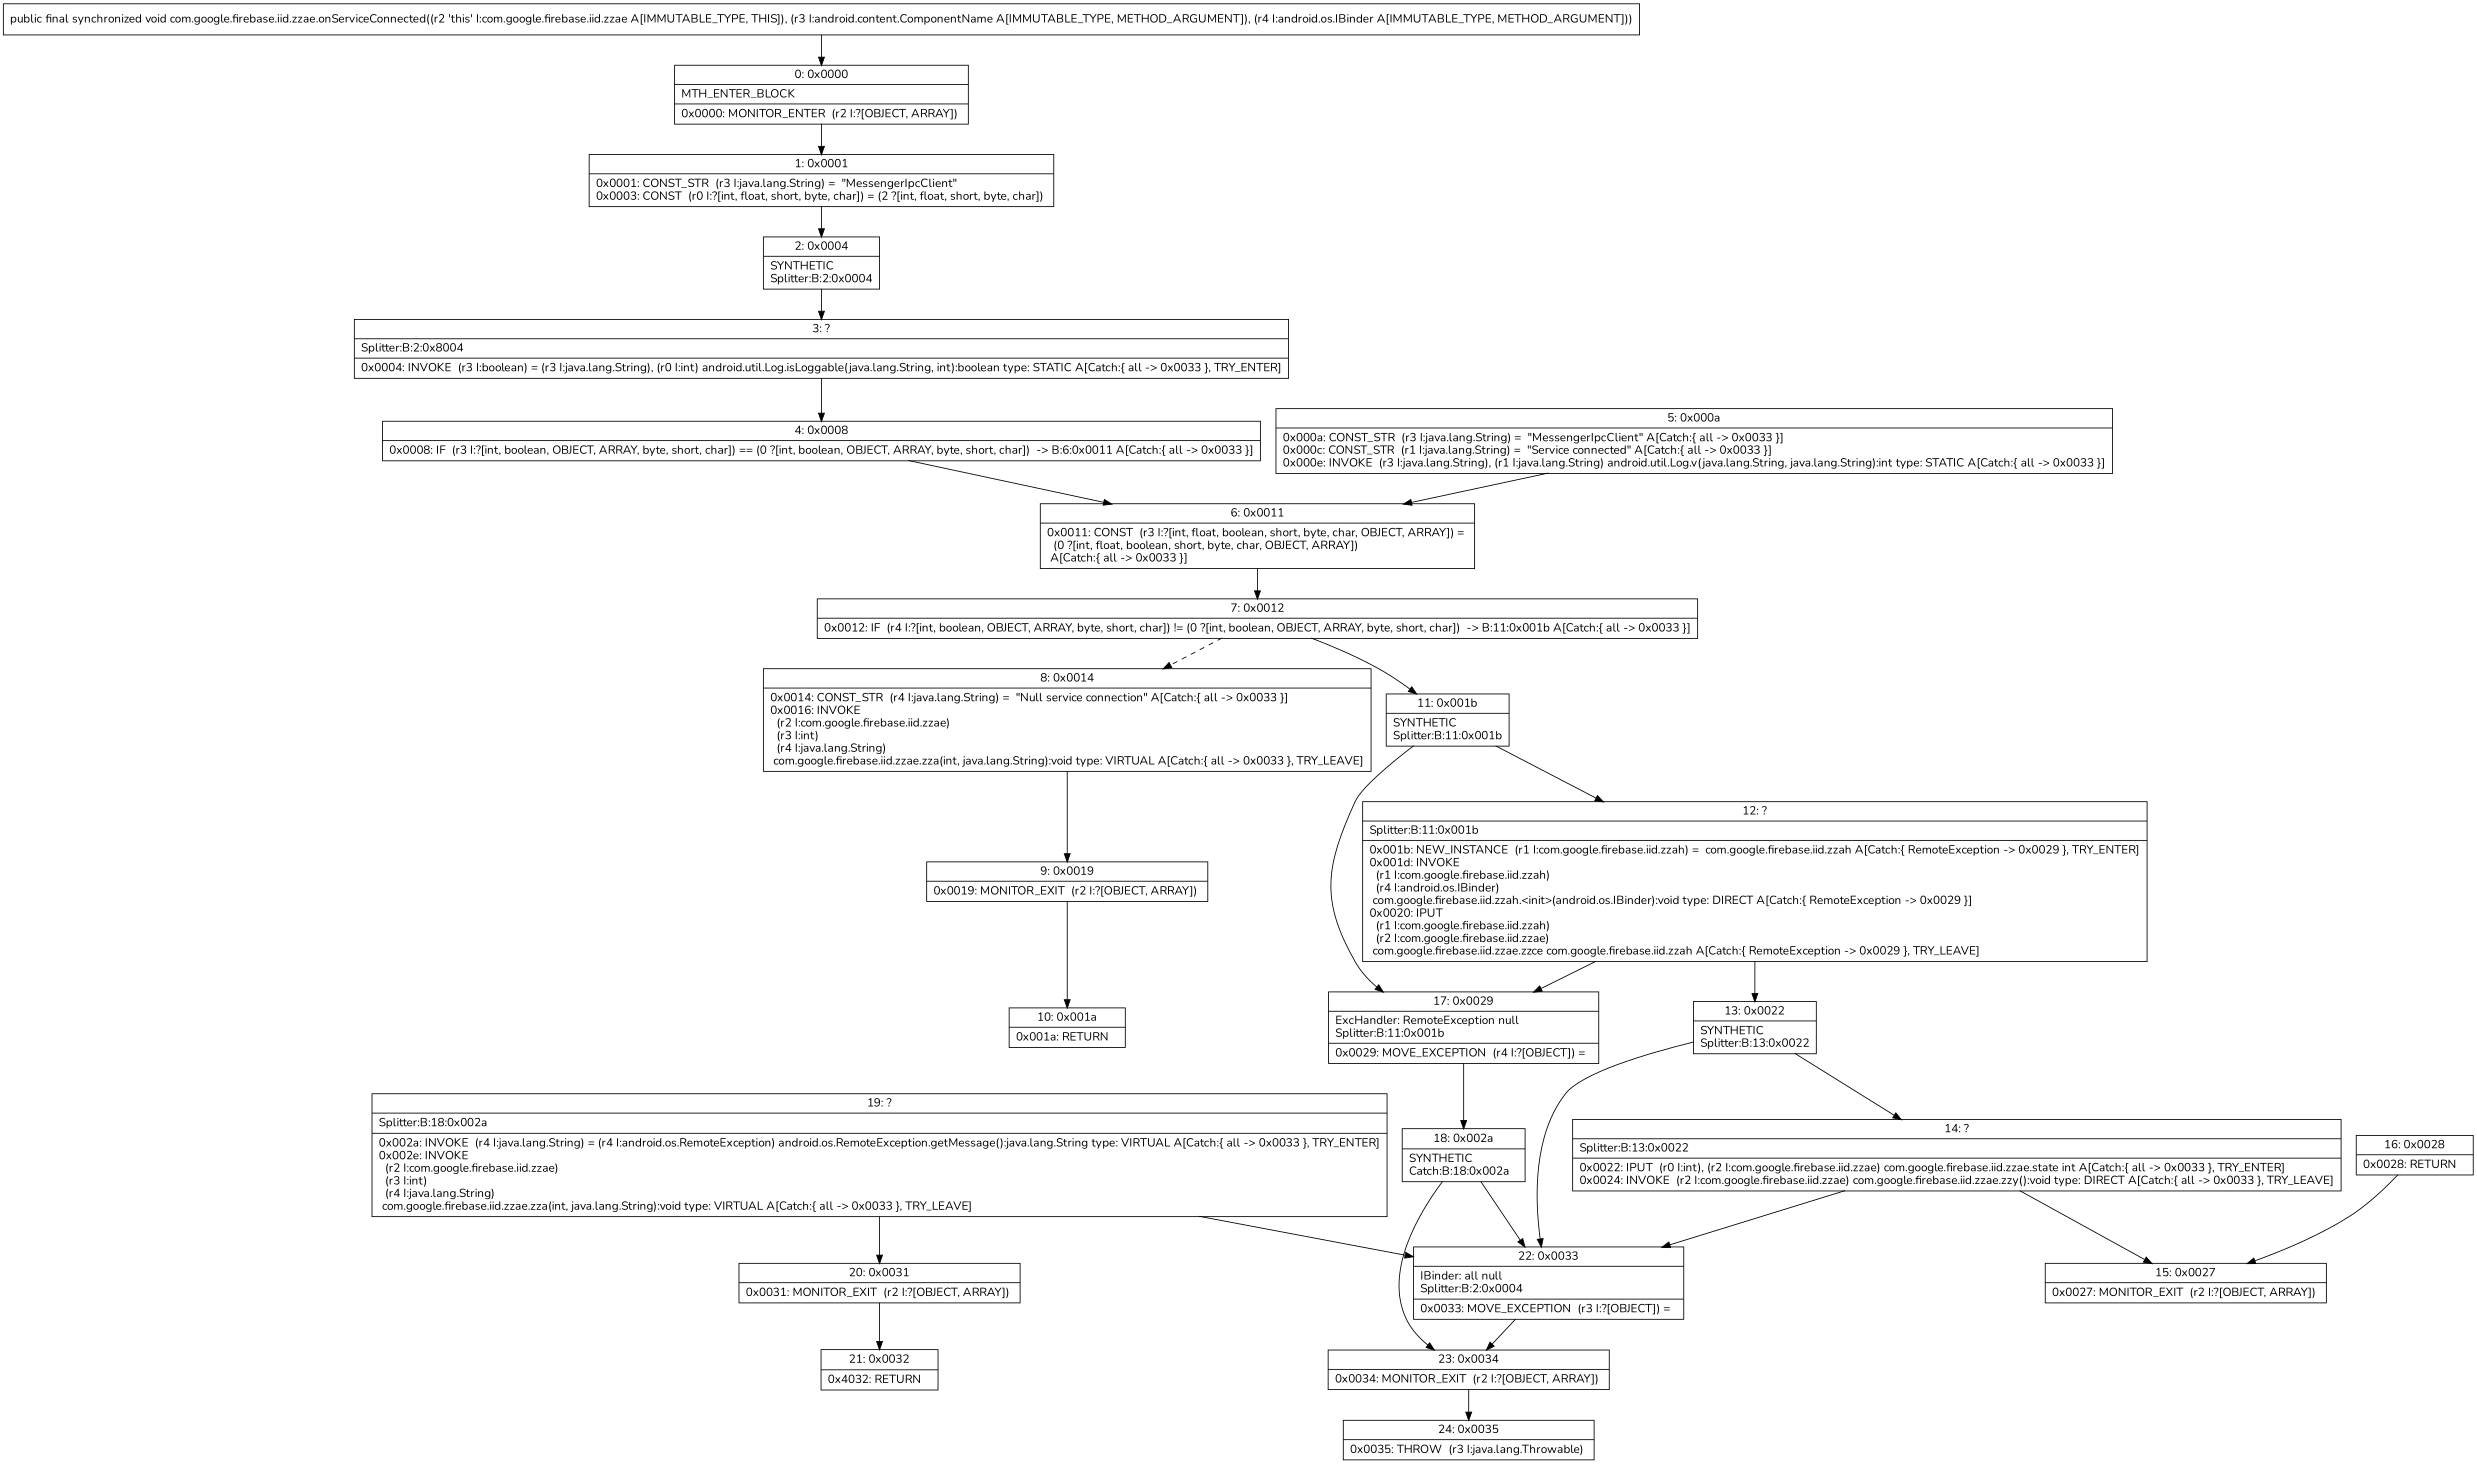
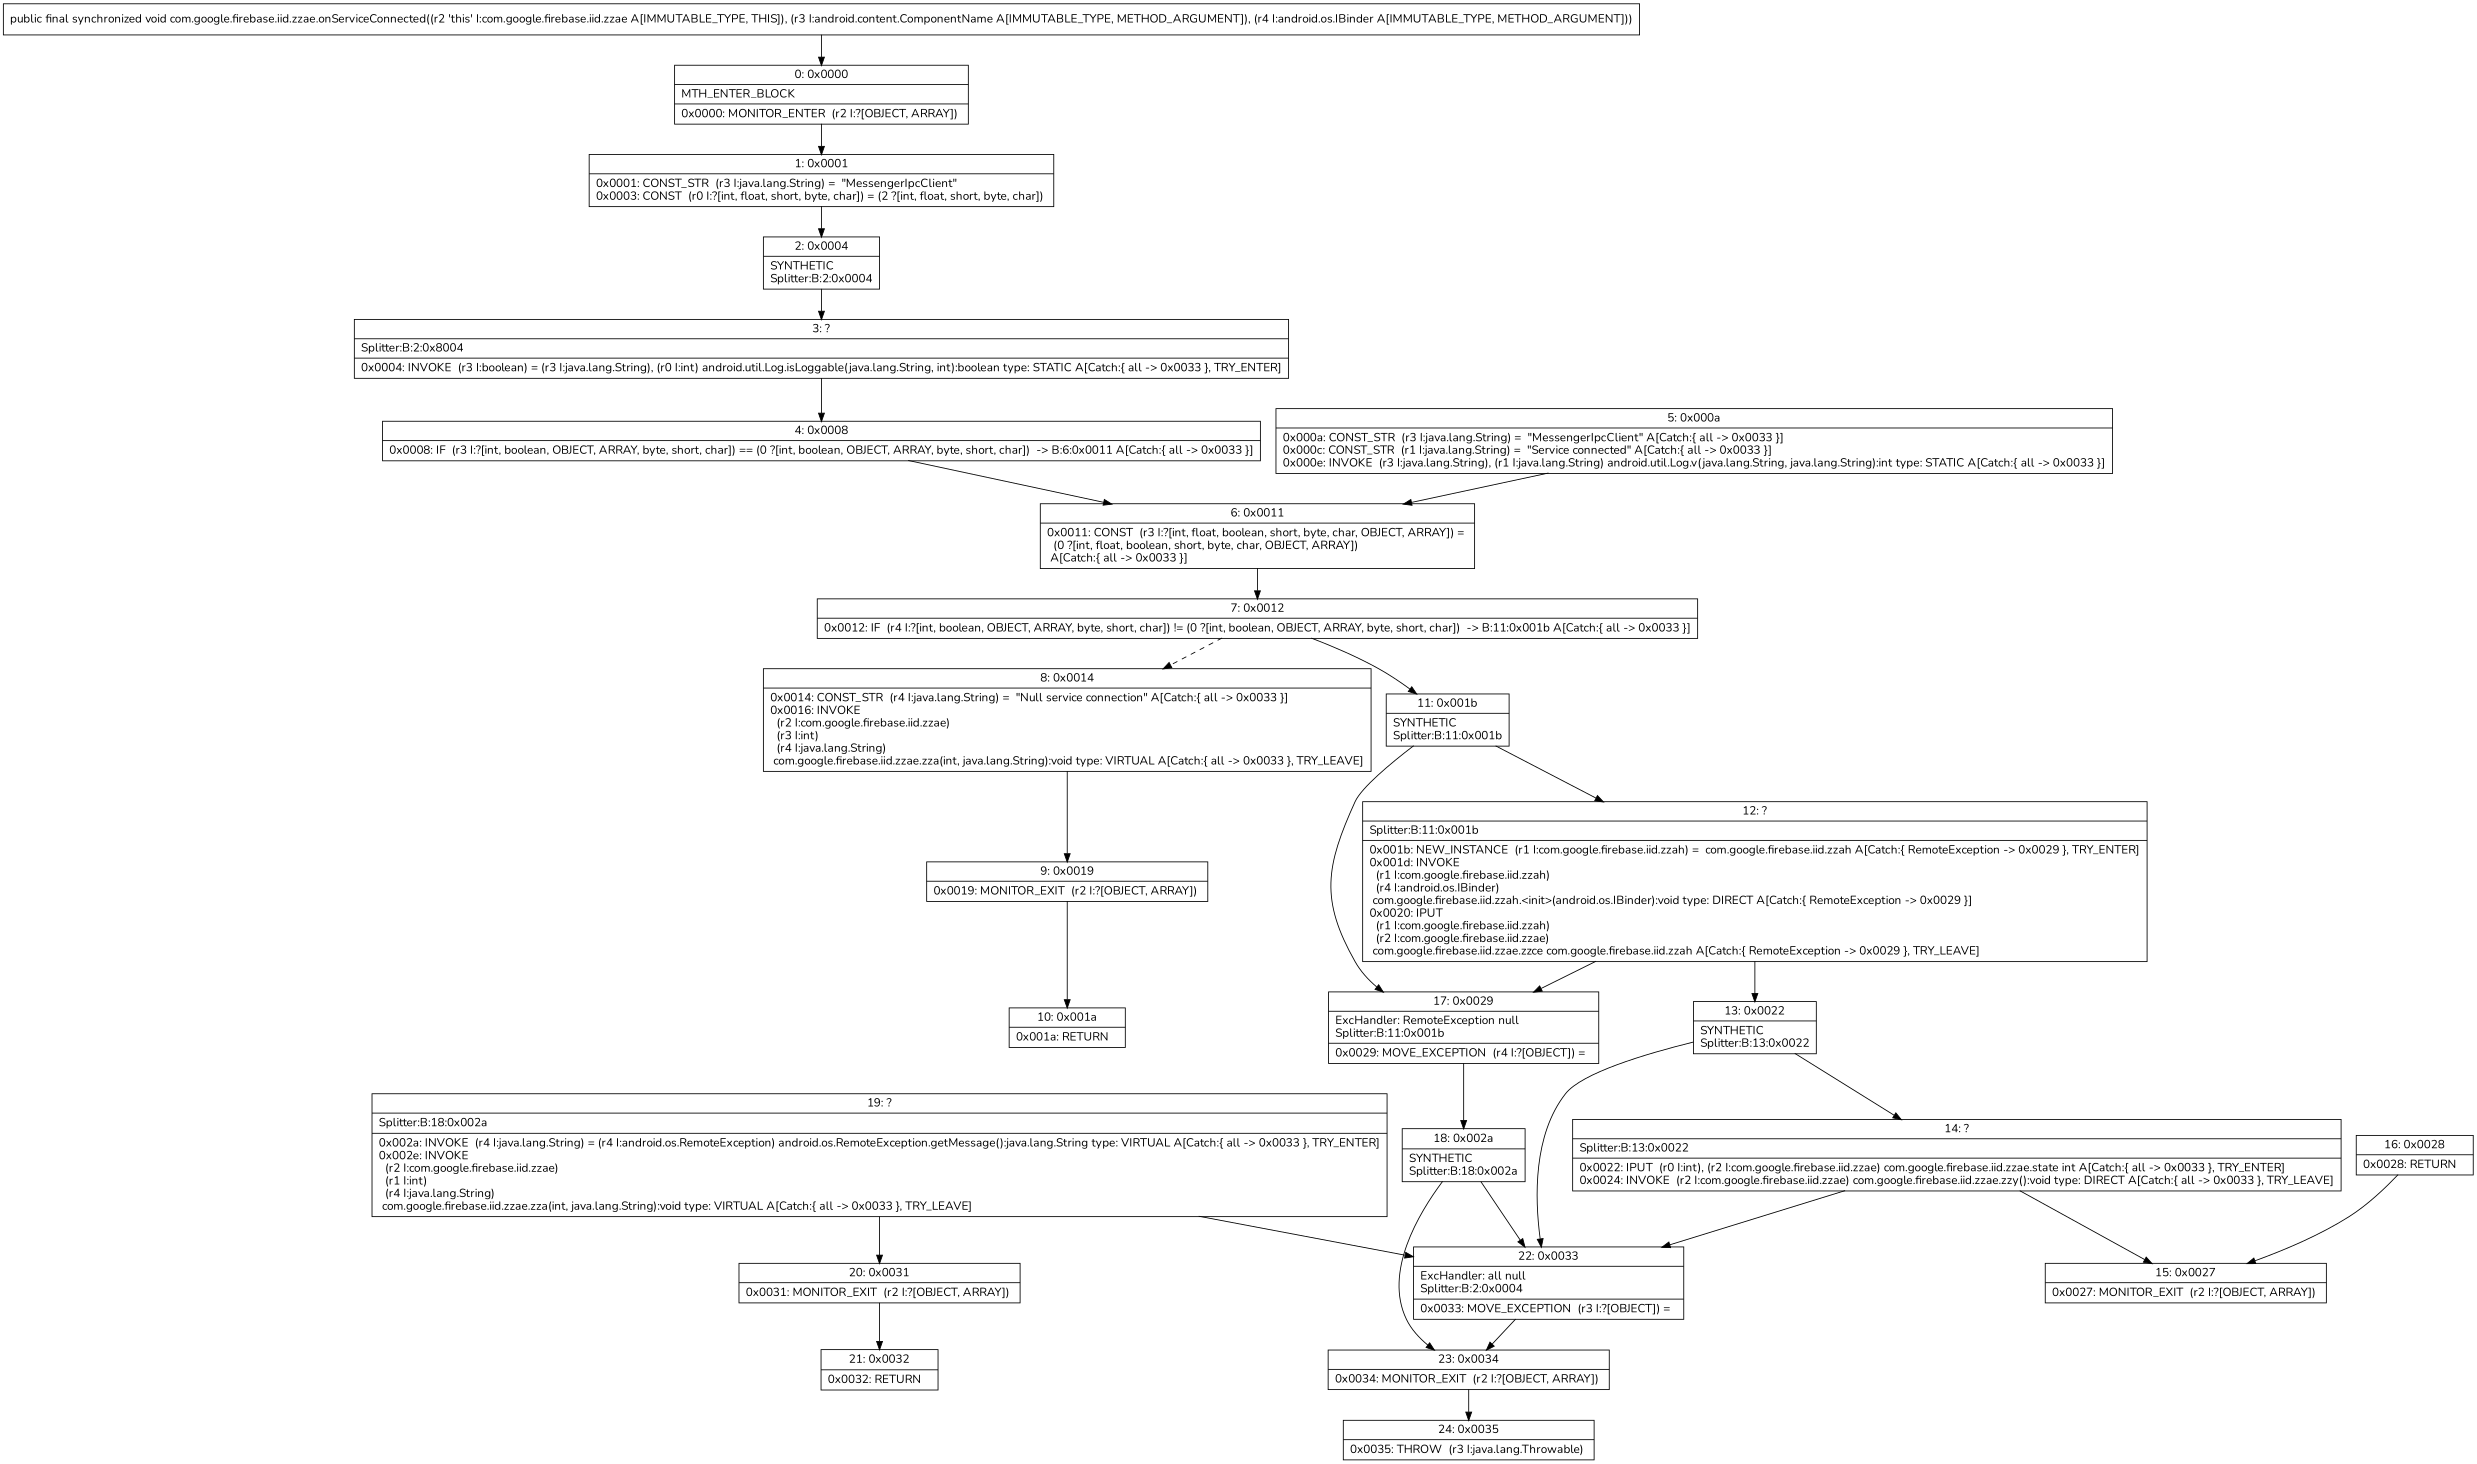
(1459, 1171) -> (1464, 1171)
(403, 1181) -> (403, 1181)
(1462, 1276) -> (1473, 1276)
(880, 1379) -> (880, 1379)
